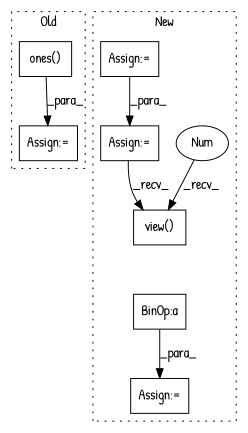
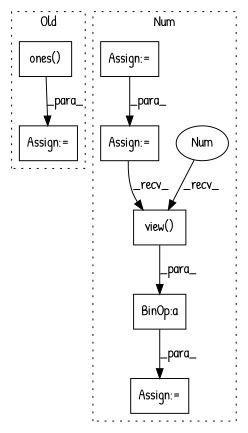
(165, 23) -> (165, 23)
none -> (160, 265)
